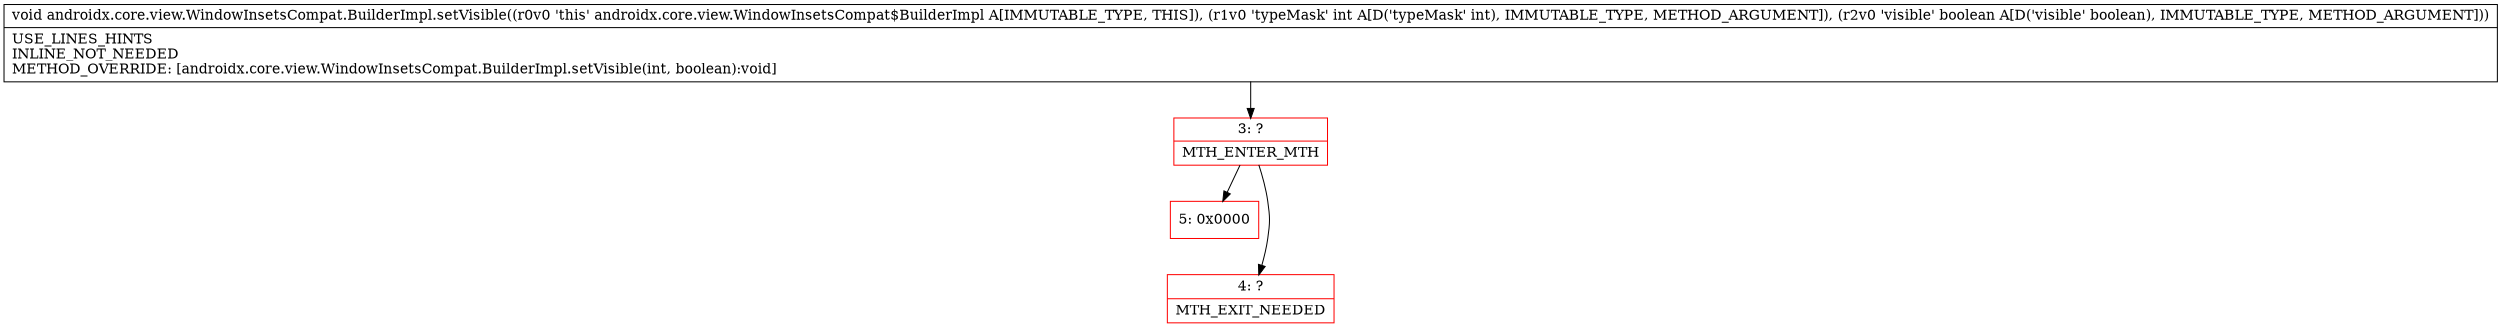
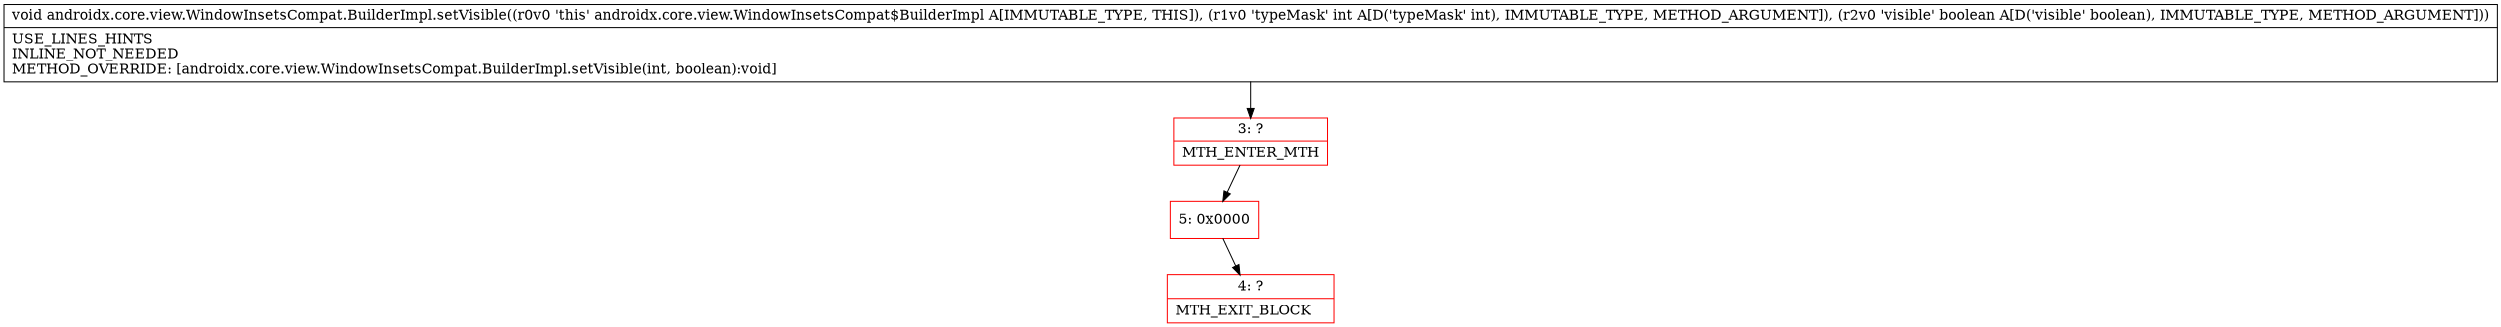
(1269, 215) -> (1229, 252)
(1251, 310) -> (1244, 310)
